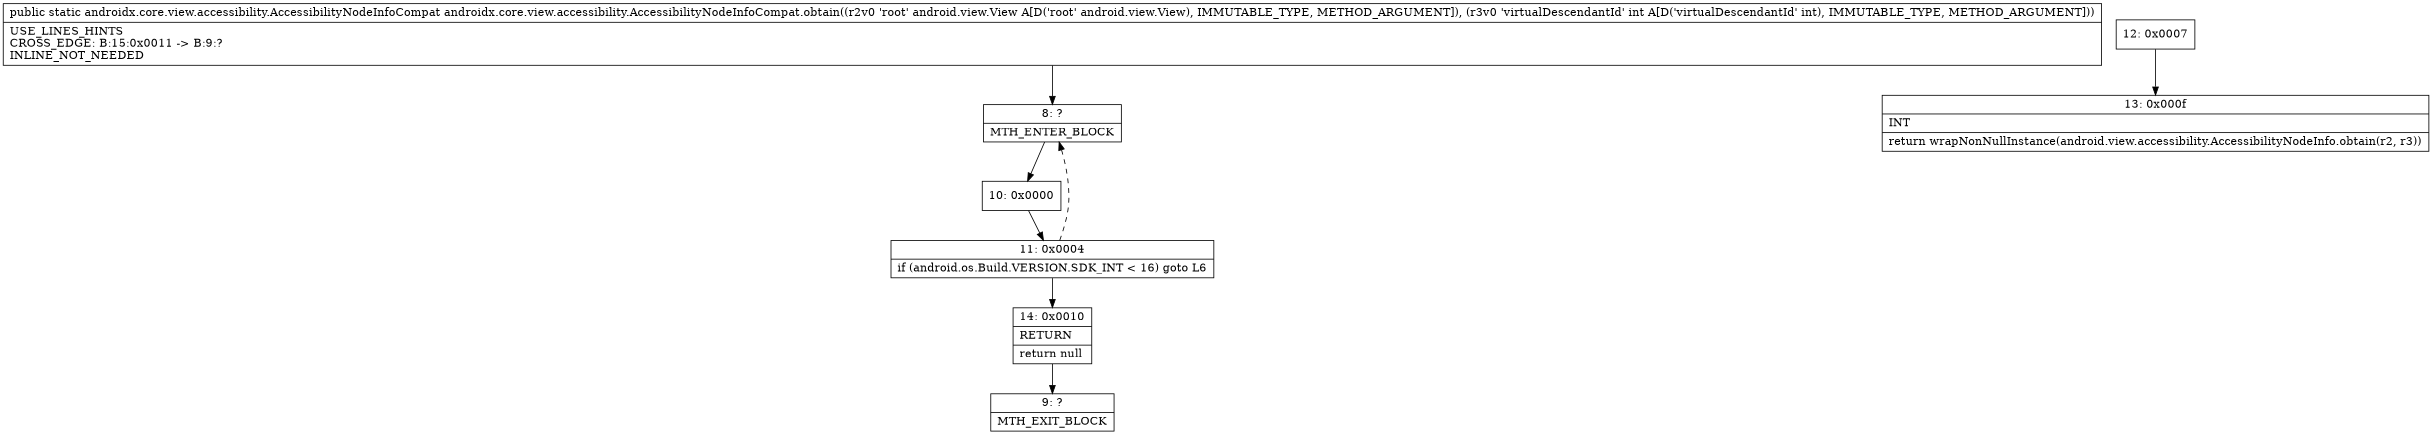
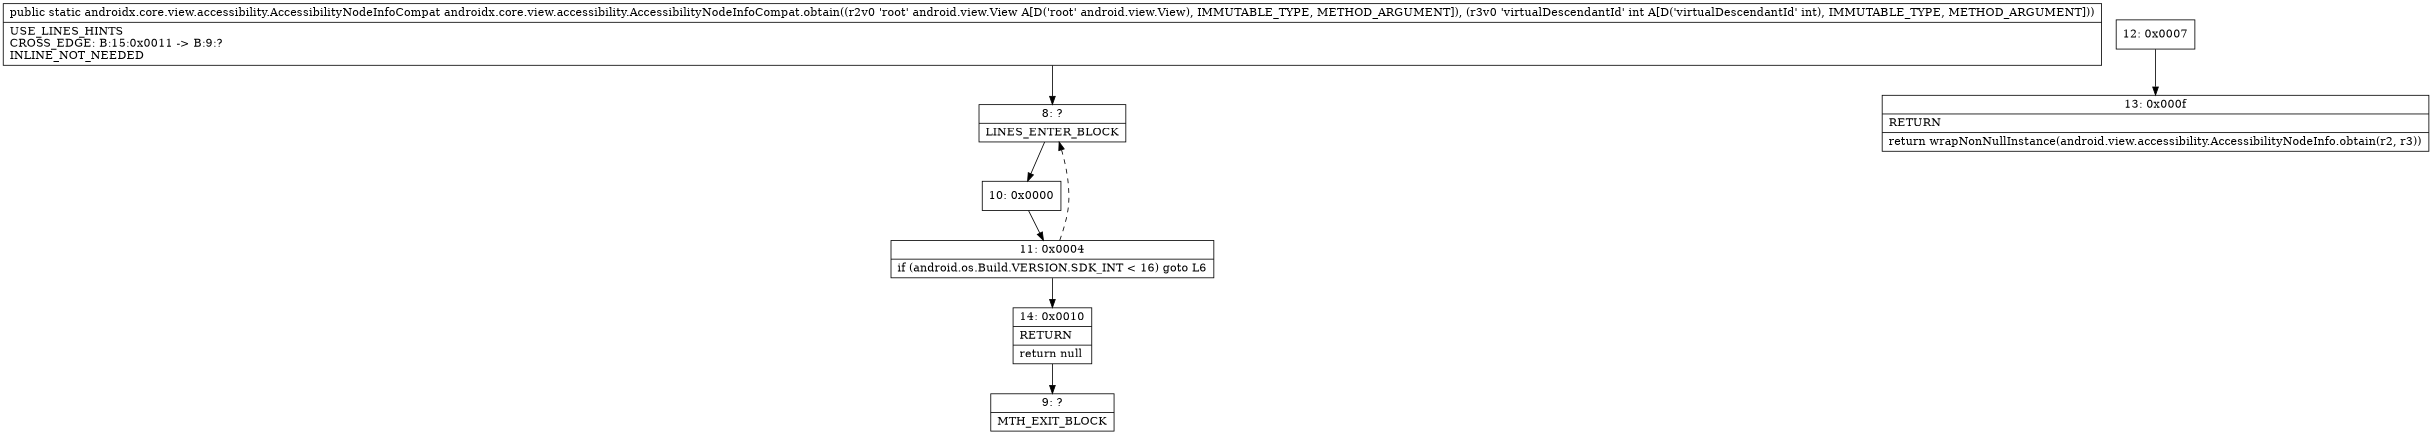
(1900, 123) -> (1915, 123)
(1052, 132) -> (1052, 132)
